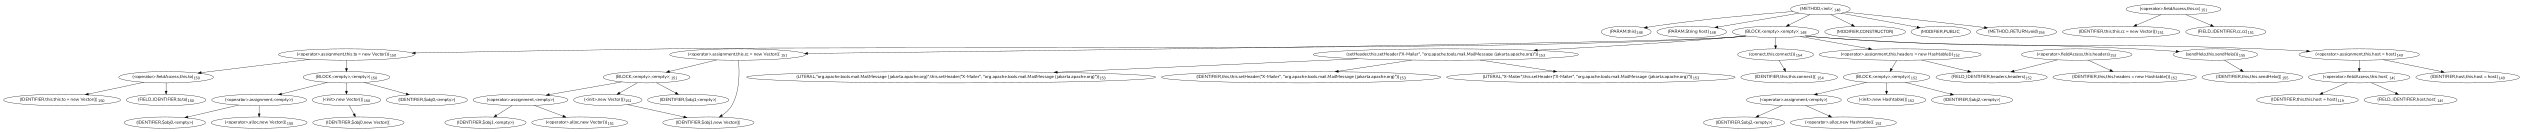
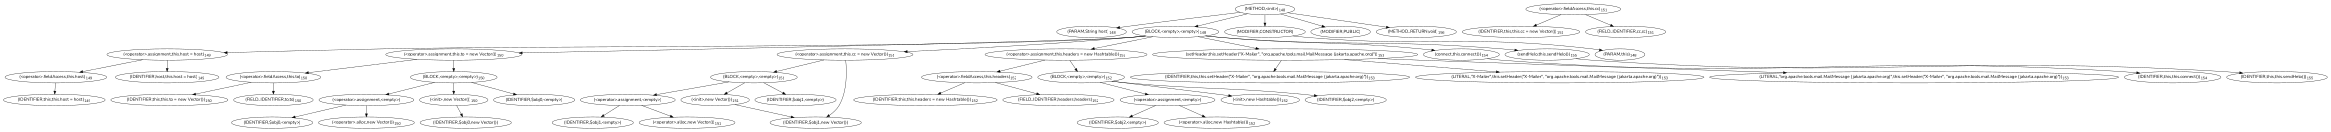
(1720, 18) -> (1446, 42)
(1945, 66) -> (1023, 66)
(2341, 99) -> (88, 99)
(2411, 100) -> none
